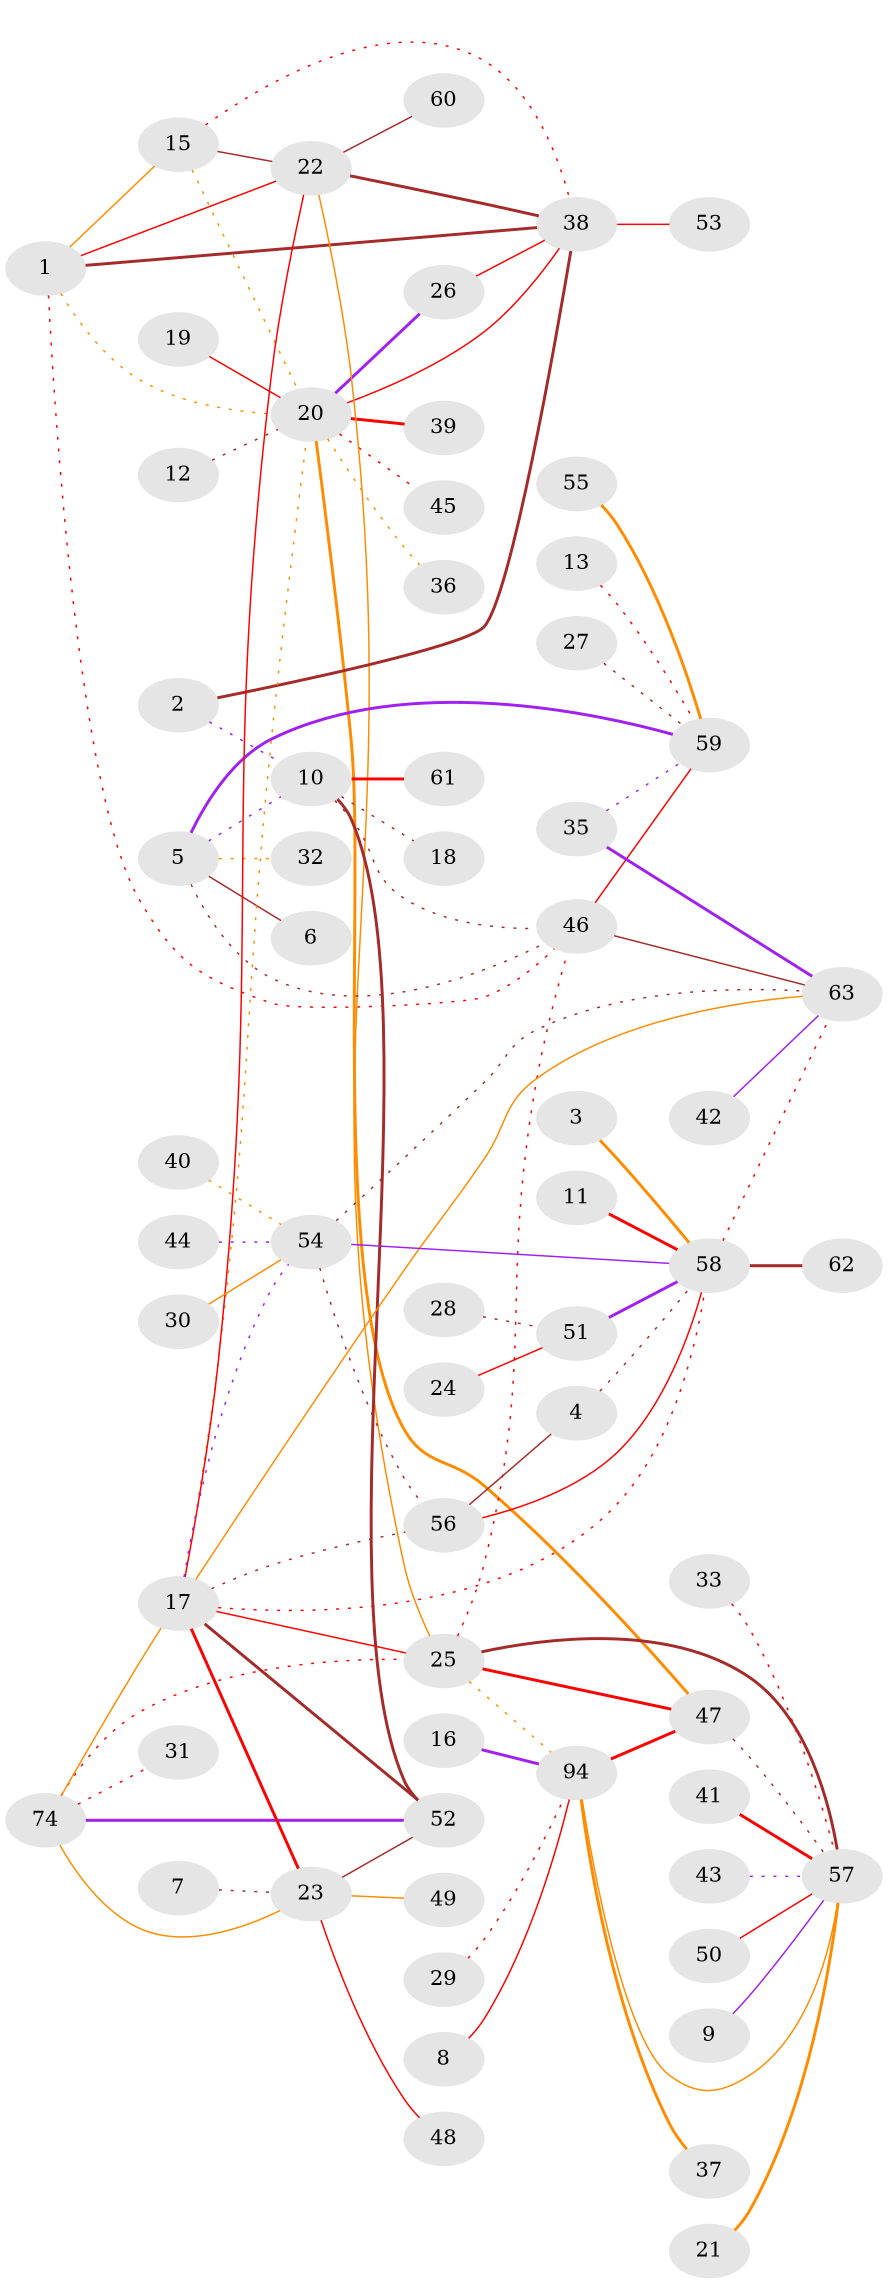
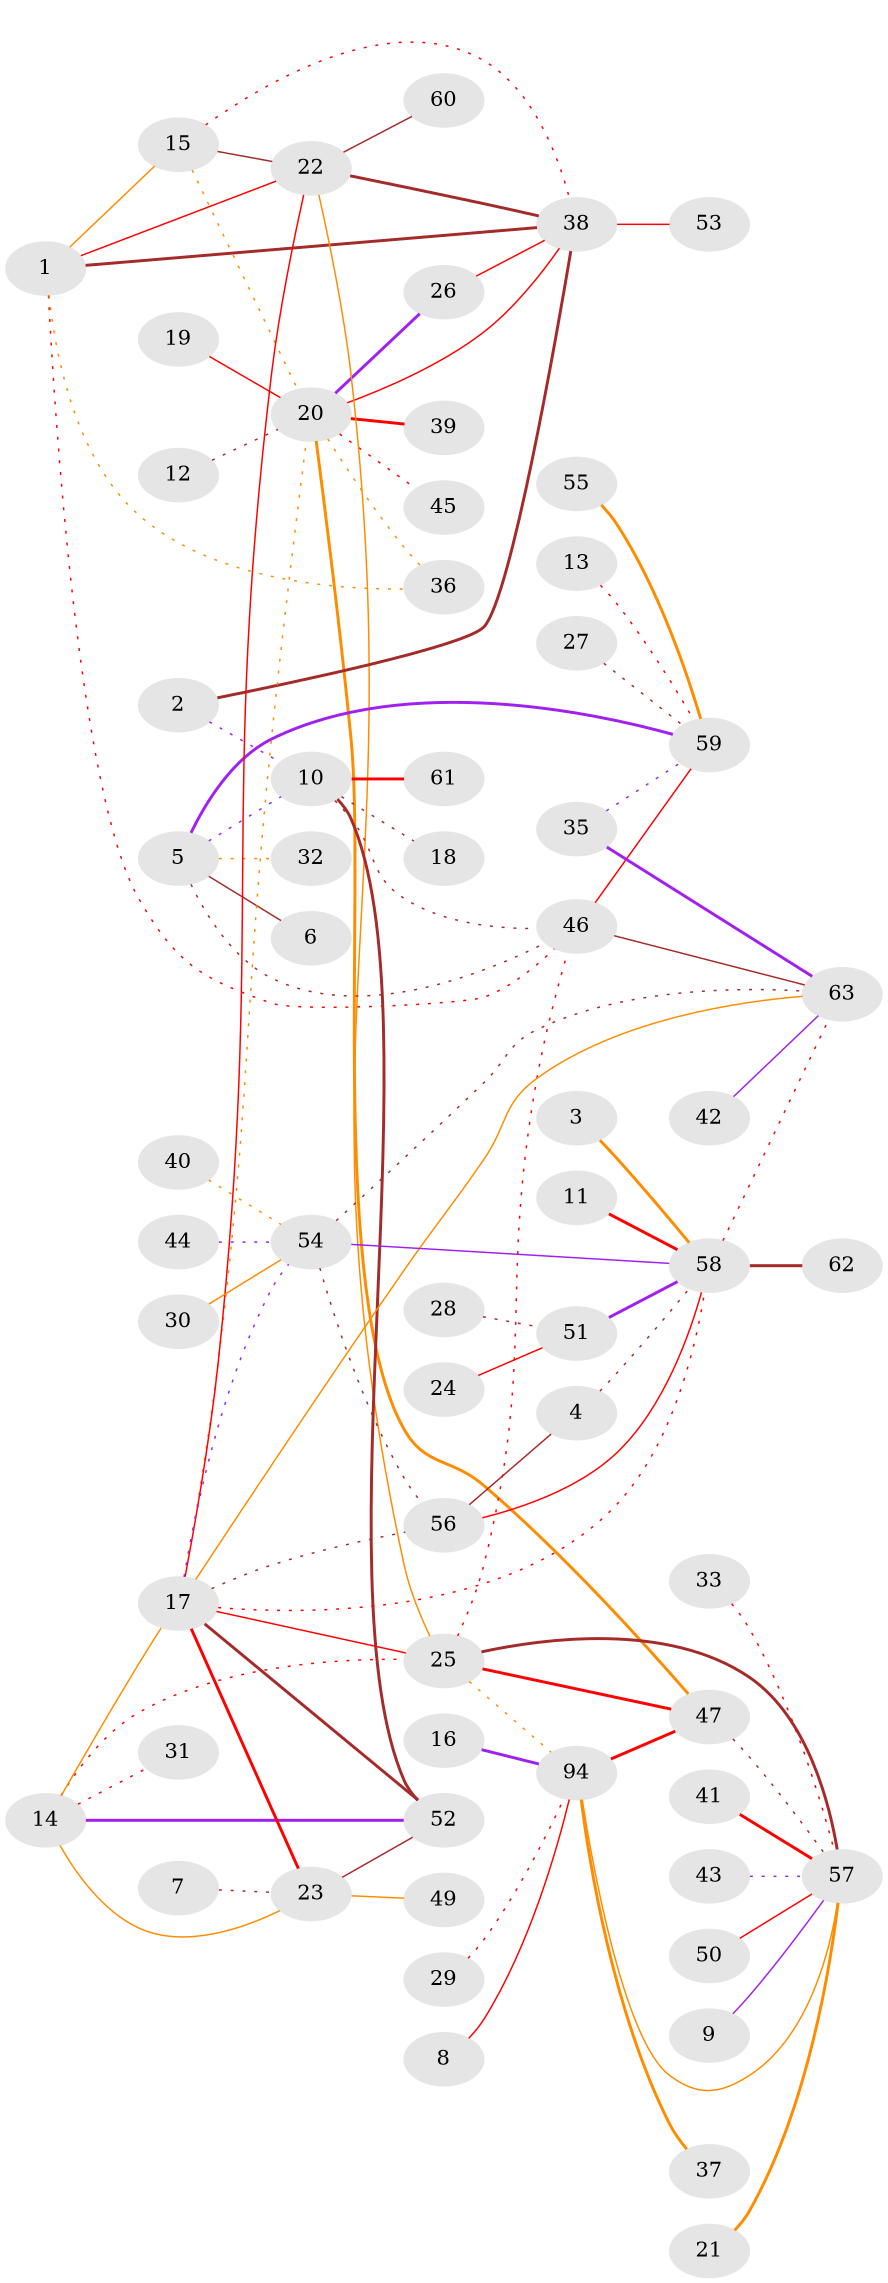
(148, 384) -> (155, 527)
(46, 1820) -> (46, 1820)
(444, 2139) -> none
